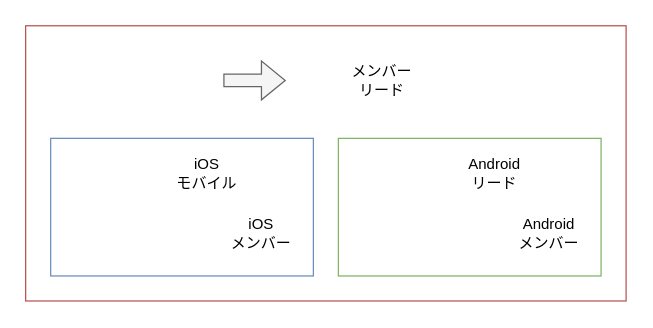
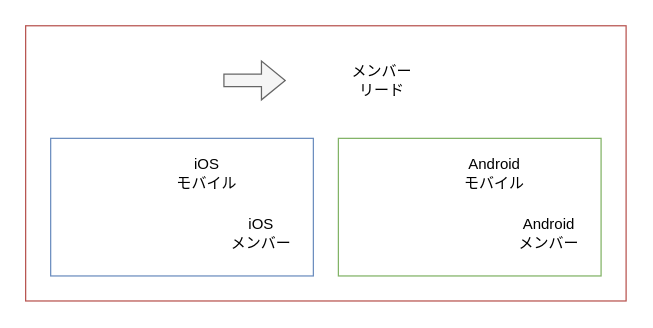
(494, 173) -> (494, 173)
